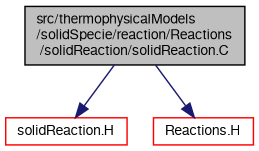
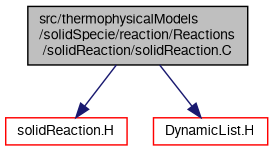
(203, 131) -> (211, 131)
